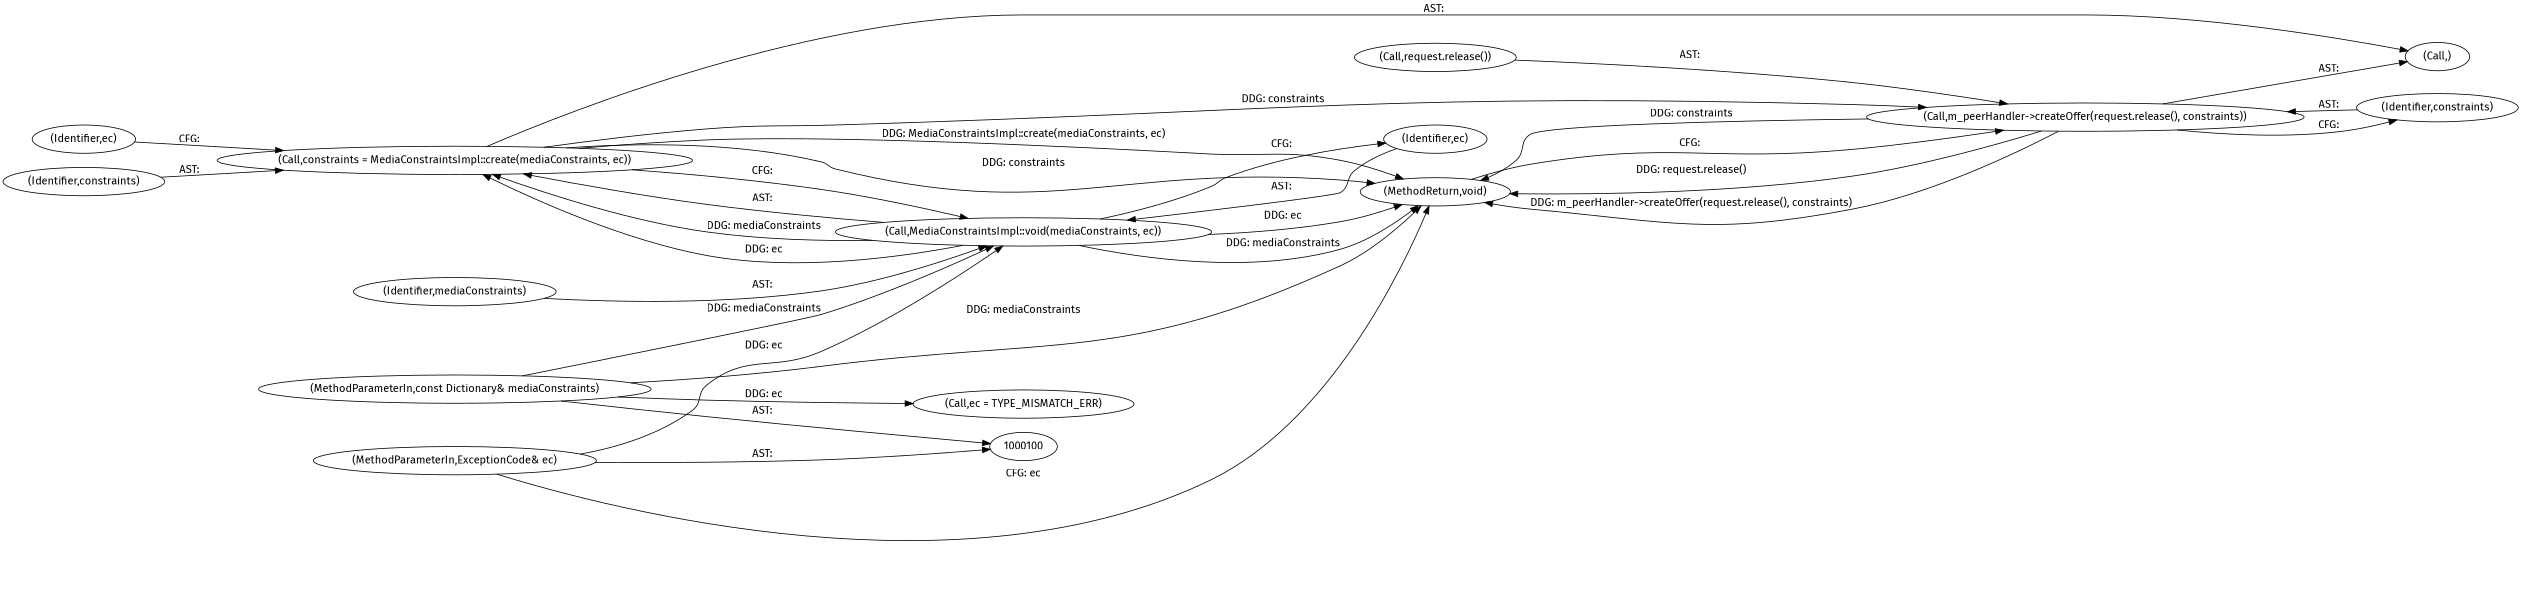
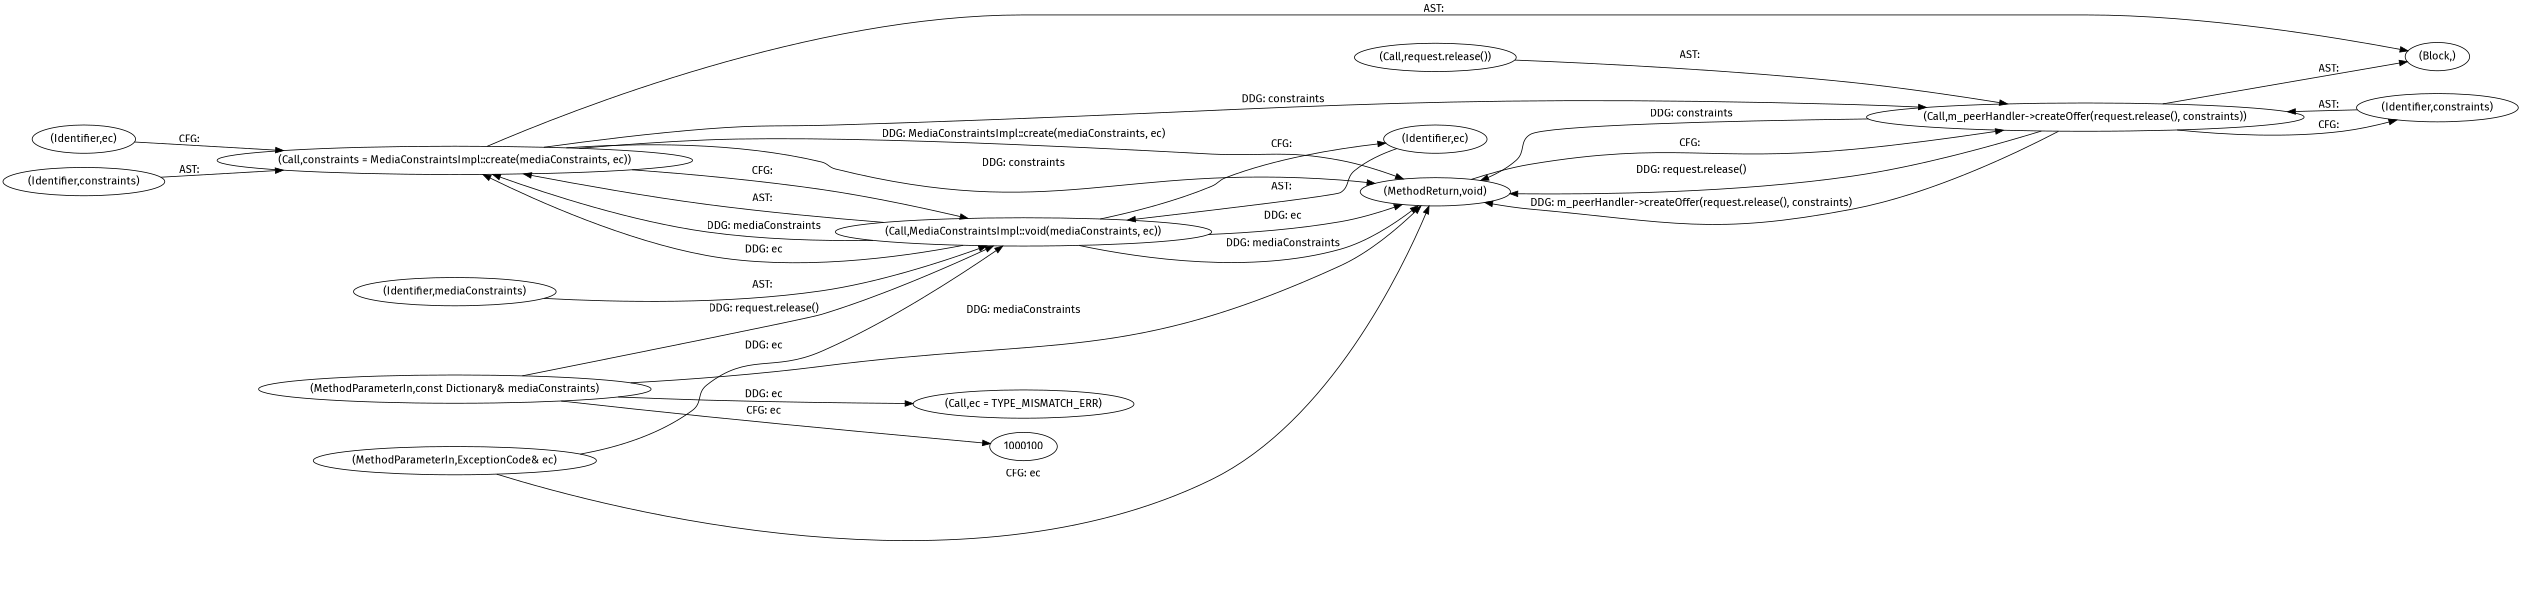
(2437, 57) -> (2437, 57)
(764, 309) -> (764, 309)
(764, 411) -> (764, 411)
(789, 461) -> none
